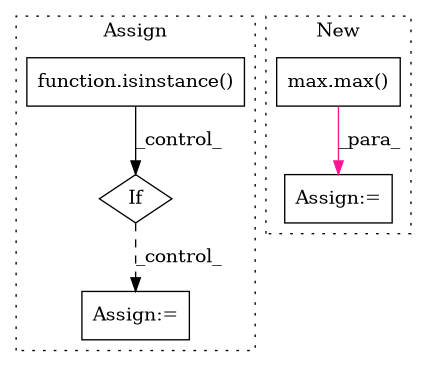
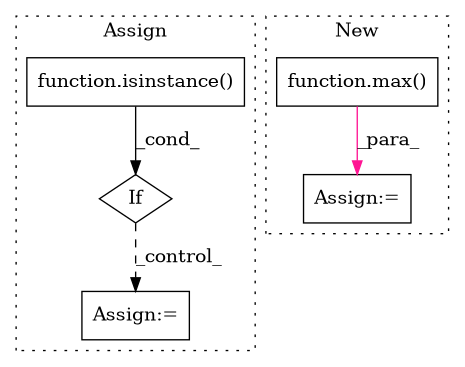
(338, 82) -> (357, 82)
(179, 140) -> (168, 140)
